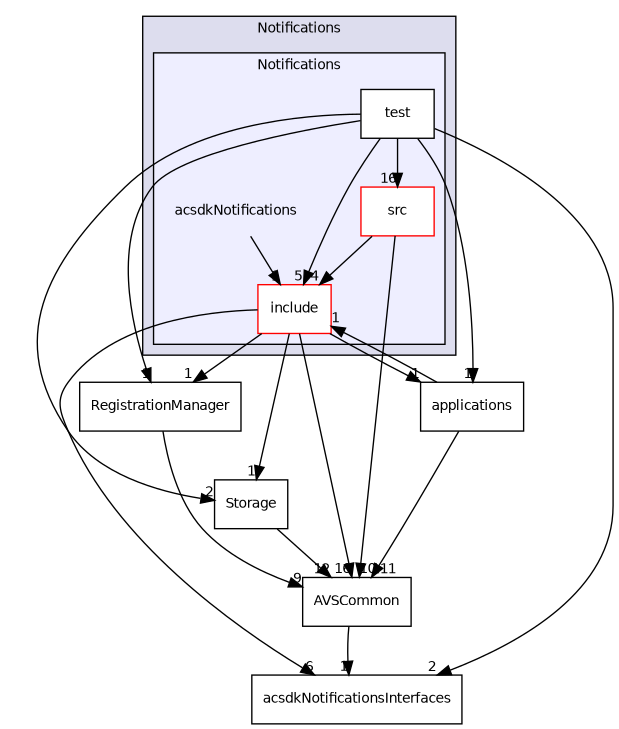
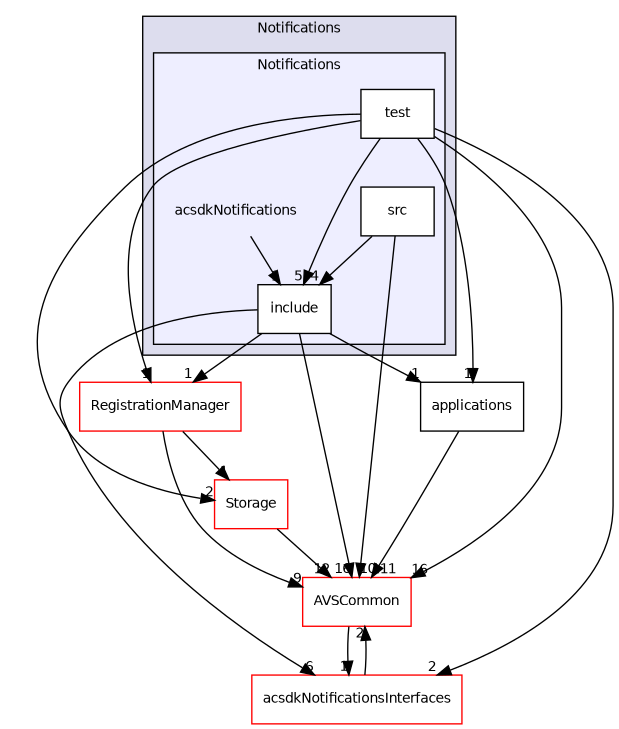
(398, 156) -> (562, 359)
(398, 211) -> (398, 211)
(295, 309) -> (295, 309)
(404, 364) -> none
(274, 400) -> (201, 451)
(160, 407) -> (160, 407)
(251, 504) -> (251, 504)
(357, 602) -> (357, 602)
none -> (366, 658)
(357, 699) -> (357, 699)
